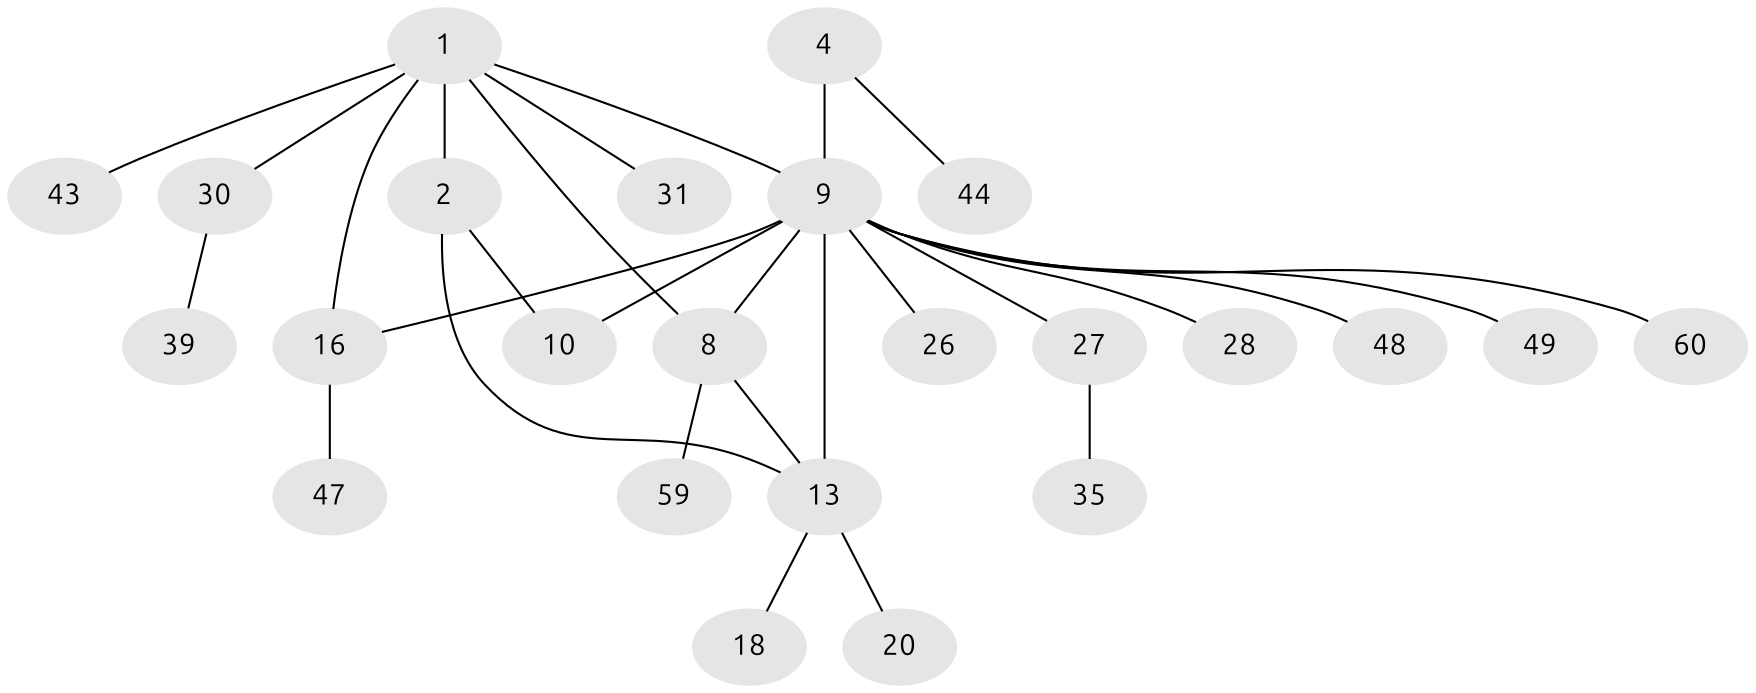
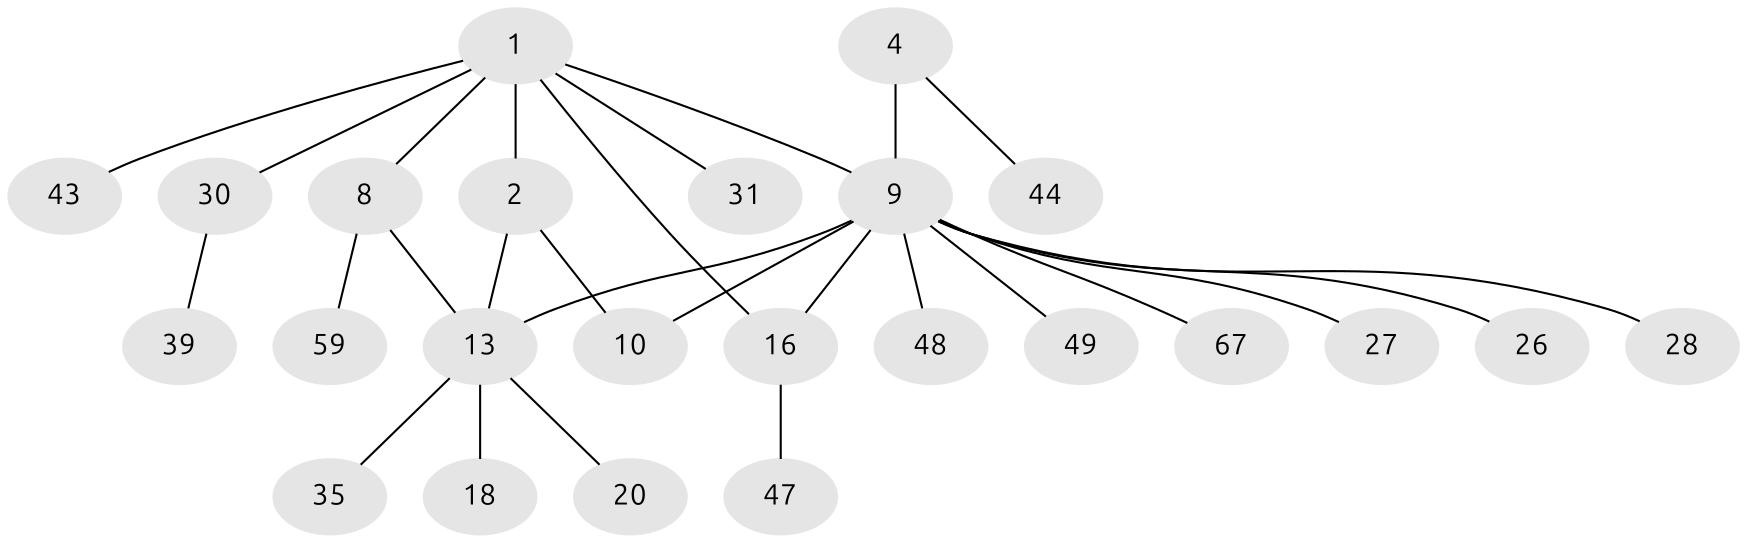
(767, 271) -> none
(1691, 347) -> (1232, 347)
(1090, 422) -> (405, 421)
